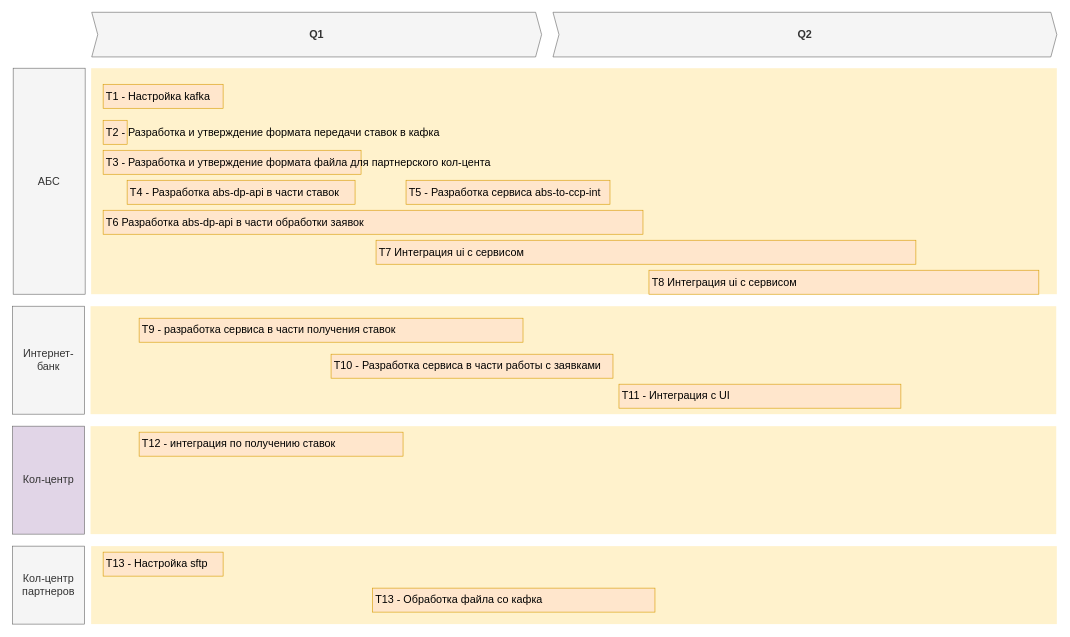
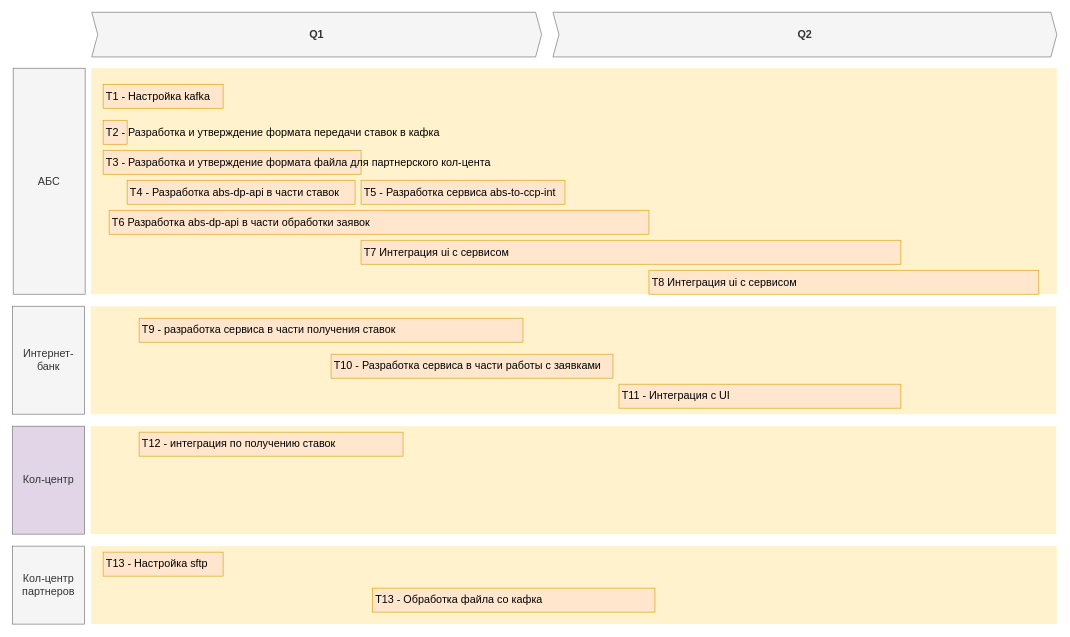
(508, 192) -> (463, 192)
(373, 222) -> (379, 222)
(646, 252) -> (631, 252)
